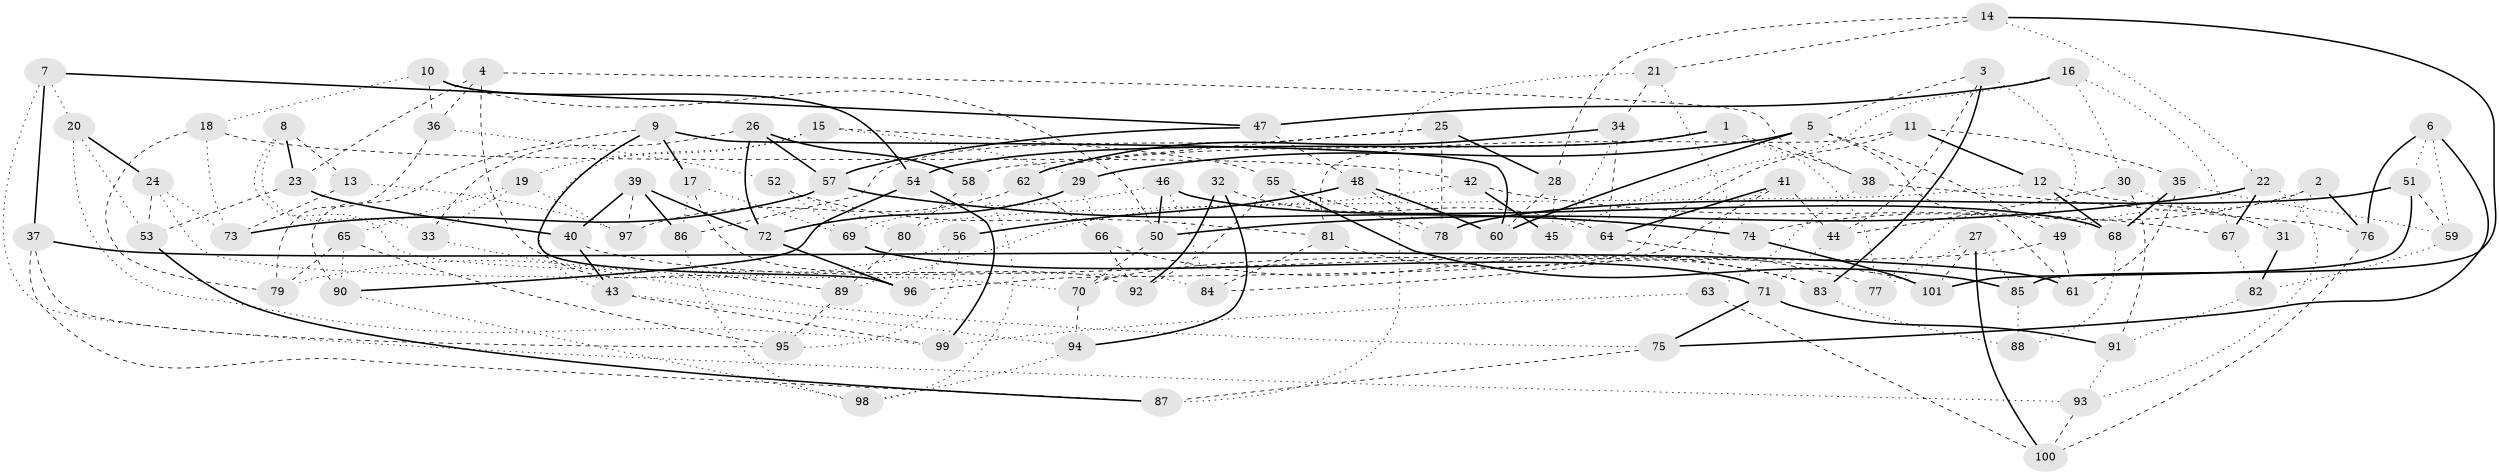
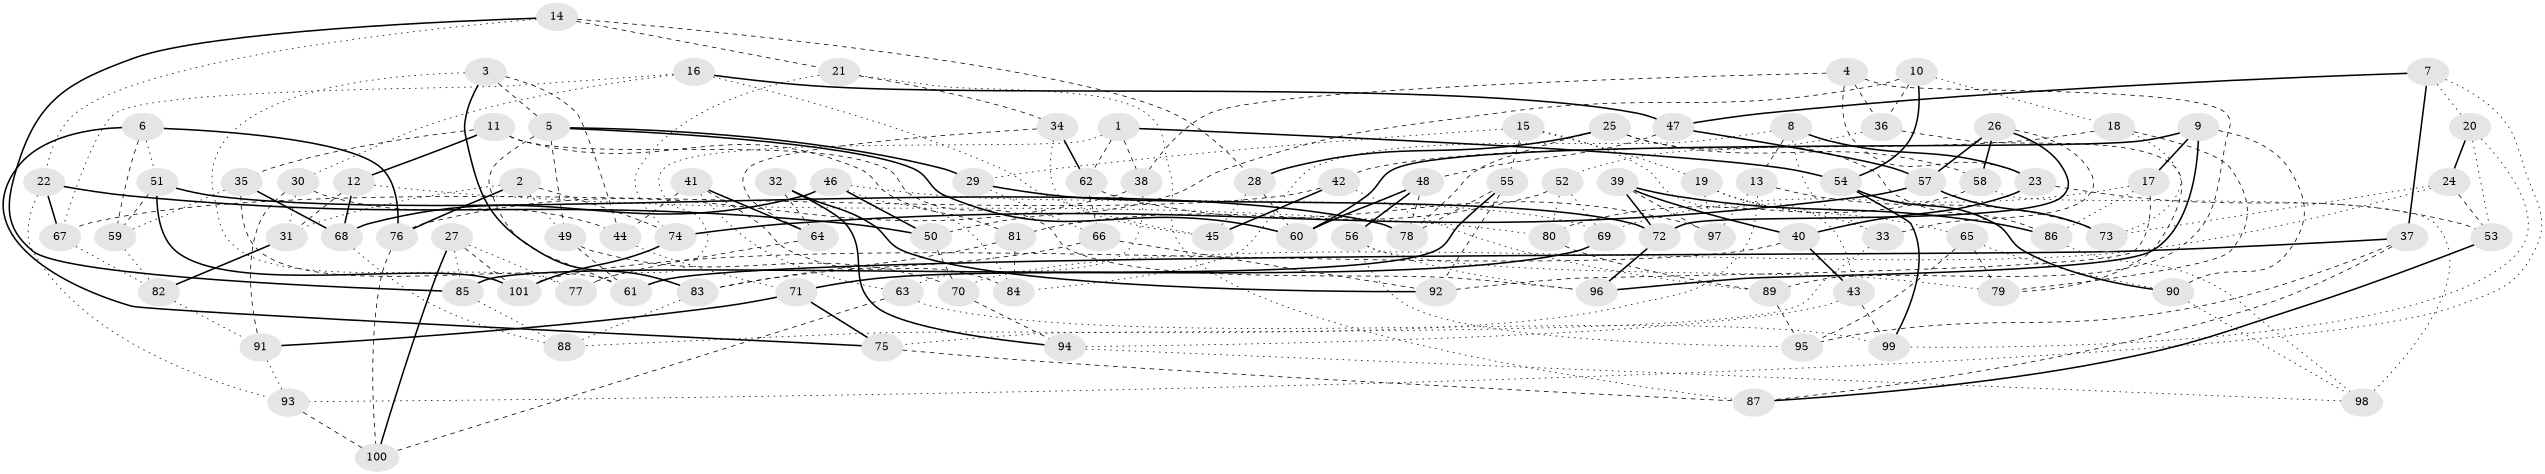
(2441, 182) -> (127, 182)
none -> (986, 332)
